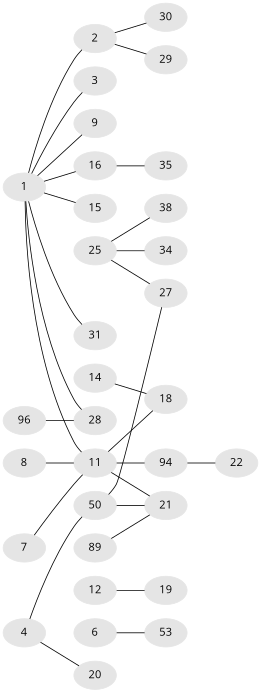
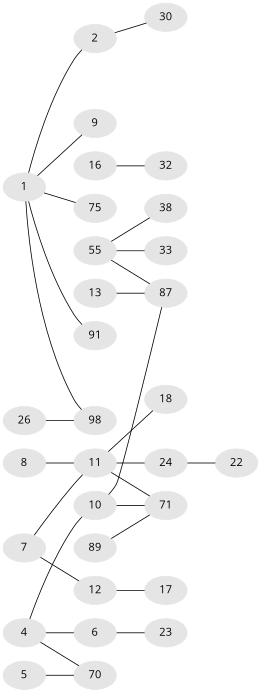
(166, 60) -> none
(95, 81) -> none
(166, 166) -> (166, 166)
(60, 176) -> none
(95, 208) -> (95, 208)
(95, 251) -> (95, 251)
(166, 251) -> (166, 251)
none -> (95, 293)
(166, 293) -> (166, 293)
(38, 331) -> none
(95, 336) -> (95, 336)
(95, 378) -> none
(24, 421) -> (24, 421)
(95, 421) -> (95, 421)
(166, 463) -> (166, 463)
(95, 505) -> (95, 505)
(166, 505) -> (166, 505)
none -> (60, 569)
(166, 590) -> (166, 590)
none -> (60, 633)
(166, 633) -> (166, 633)
none -> (24, 675)
(95, 675) -> (95, 675)
